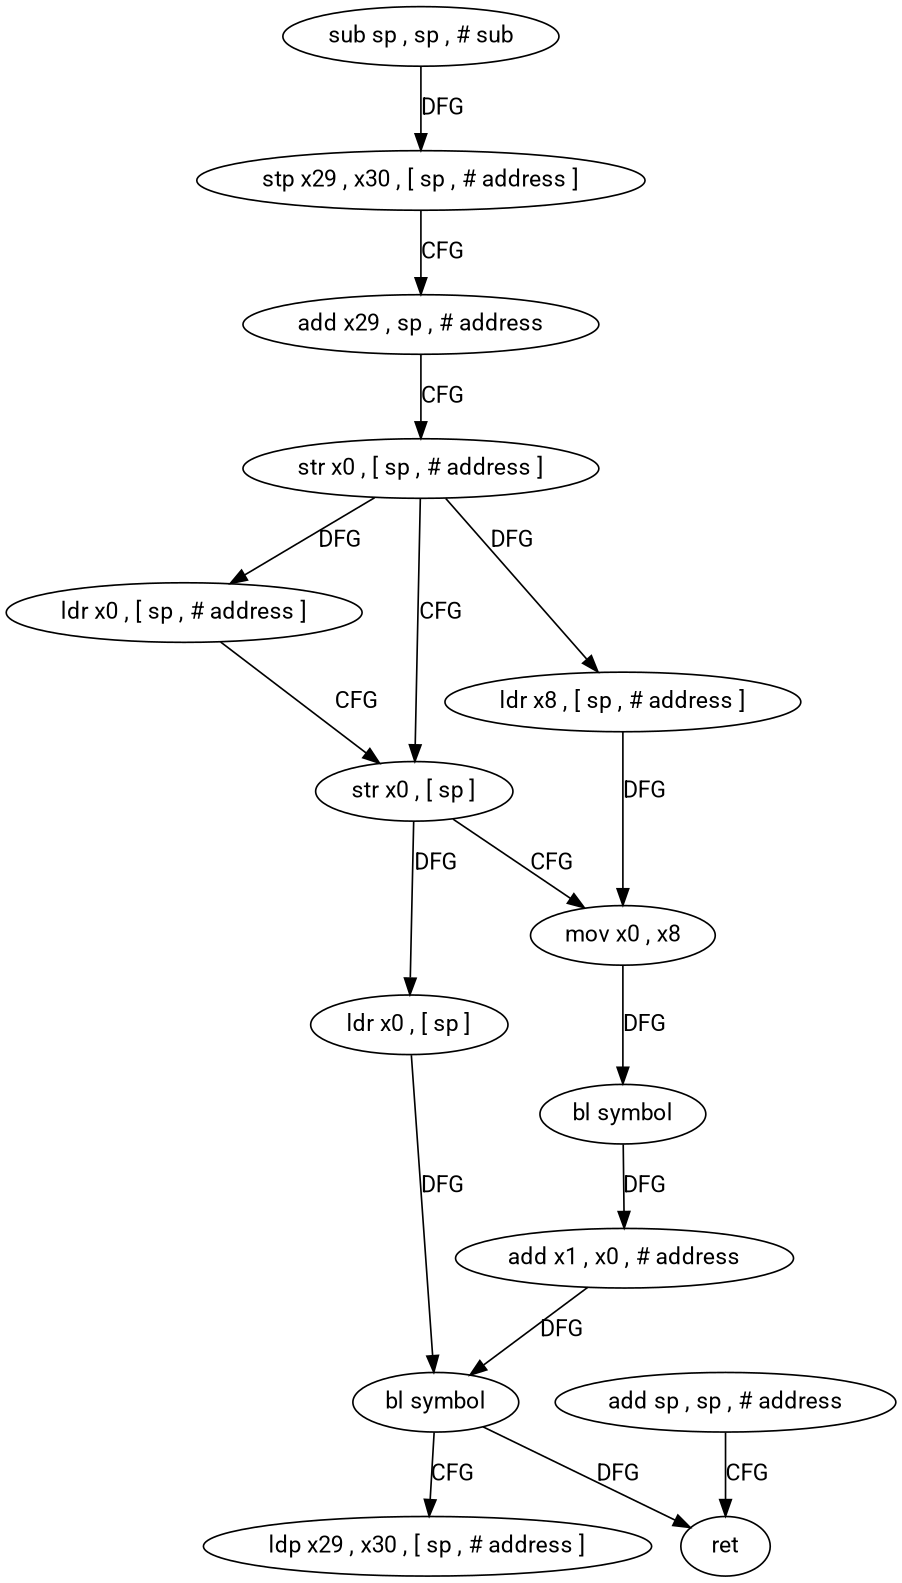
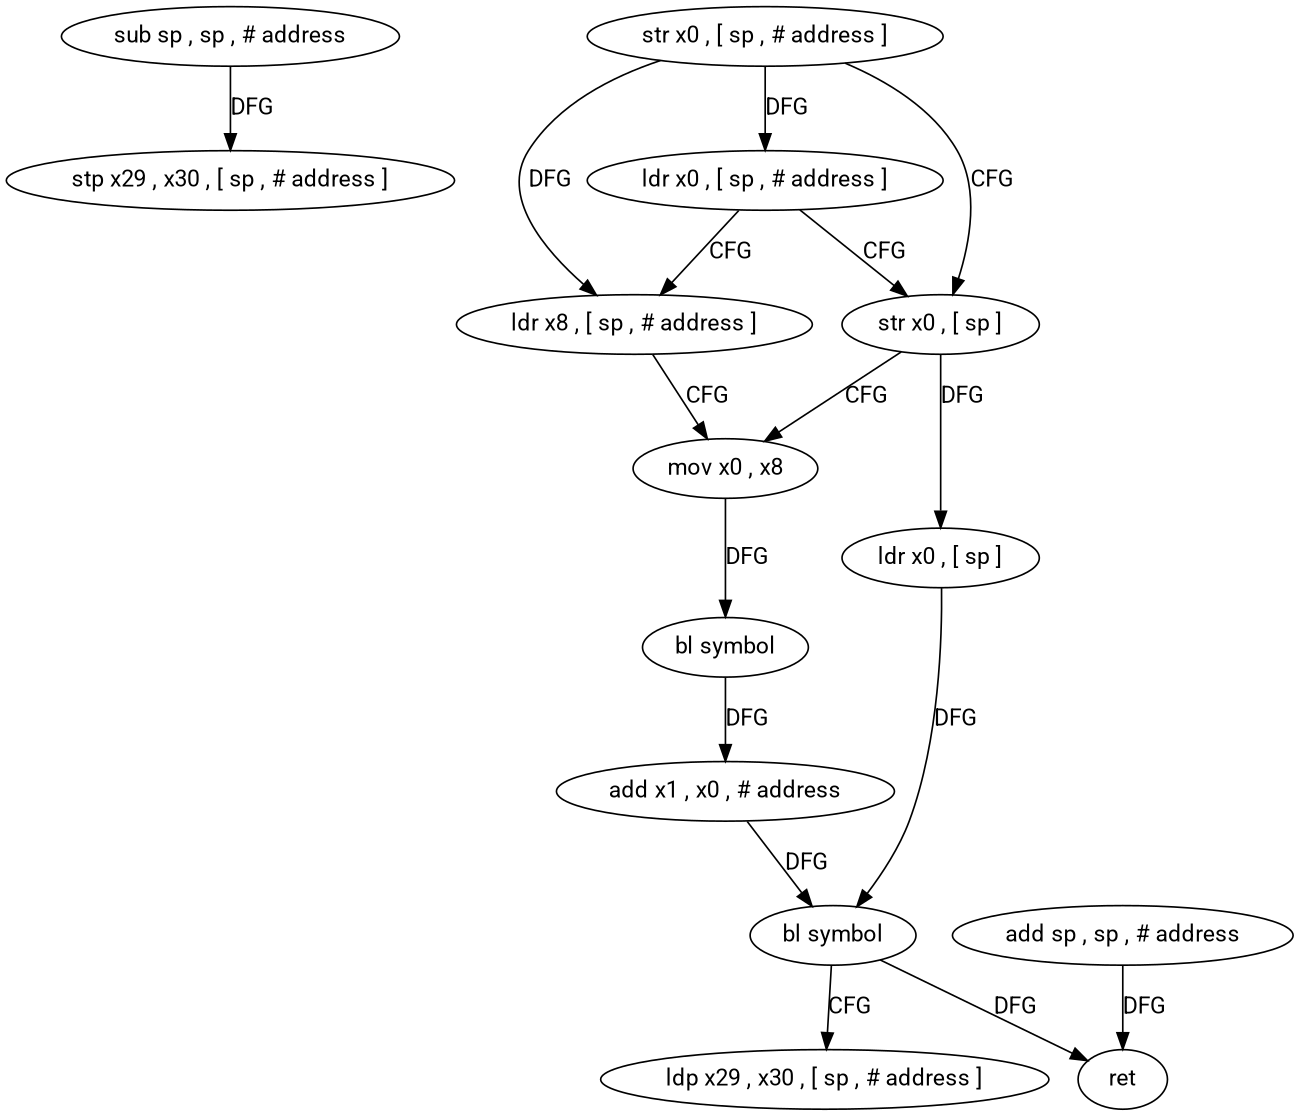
(421, 36) -> (230, 36)
none -> (705, 247)
(421, 324) -> none
(645, 791) -> (708, 397)
(748, 1474) -> (1145, 1007)
